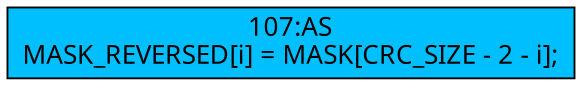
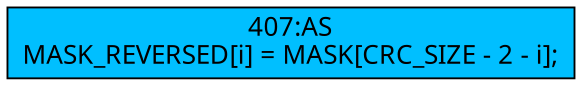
(291, 43) -> (291, 43)
